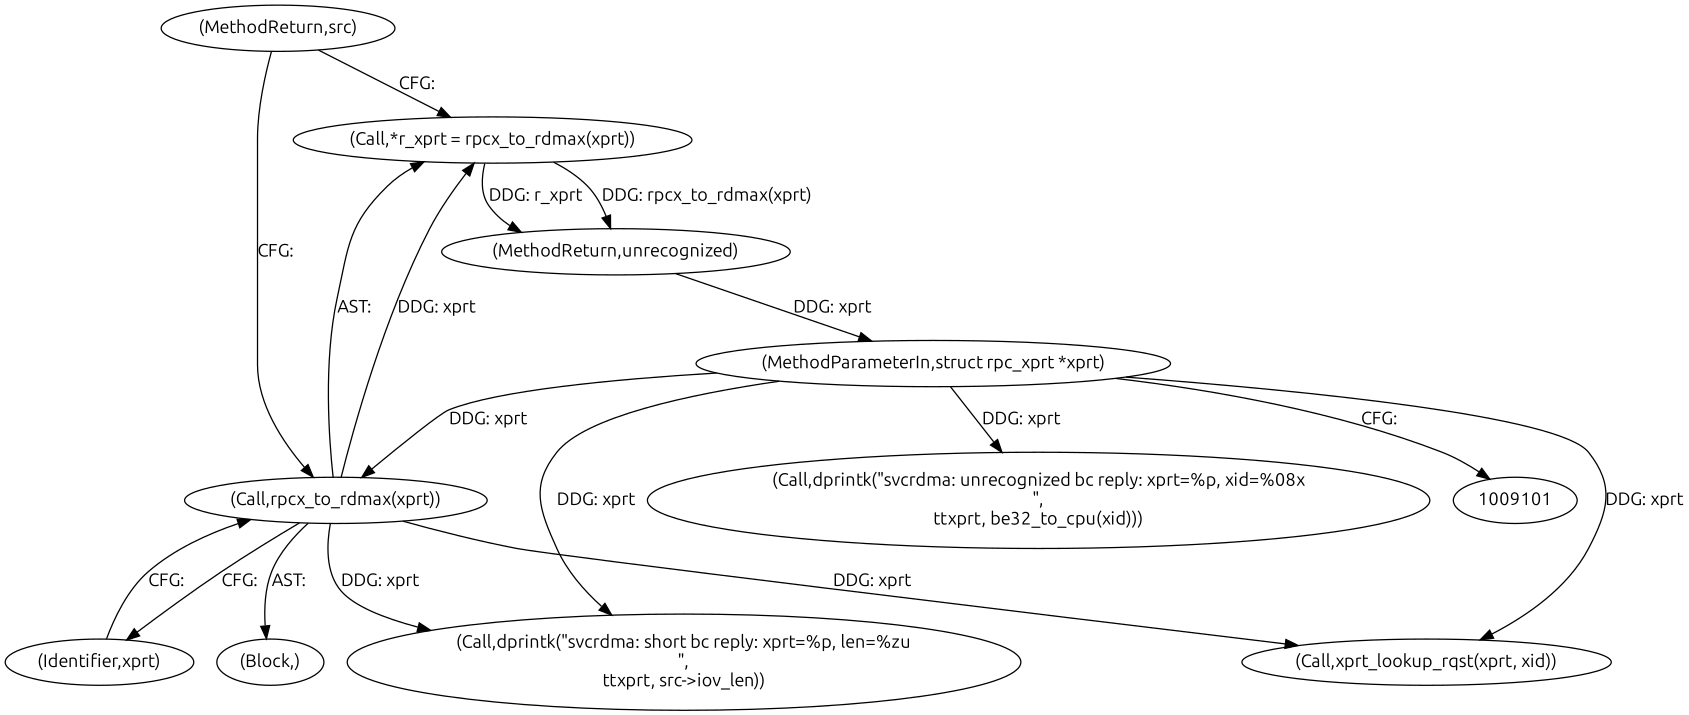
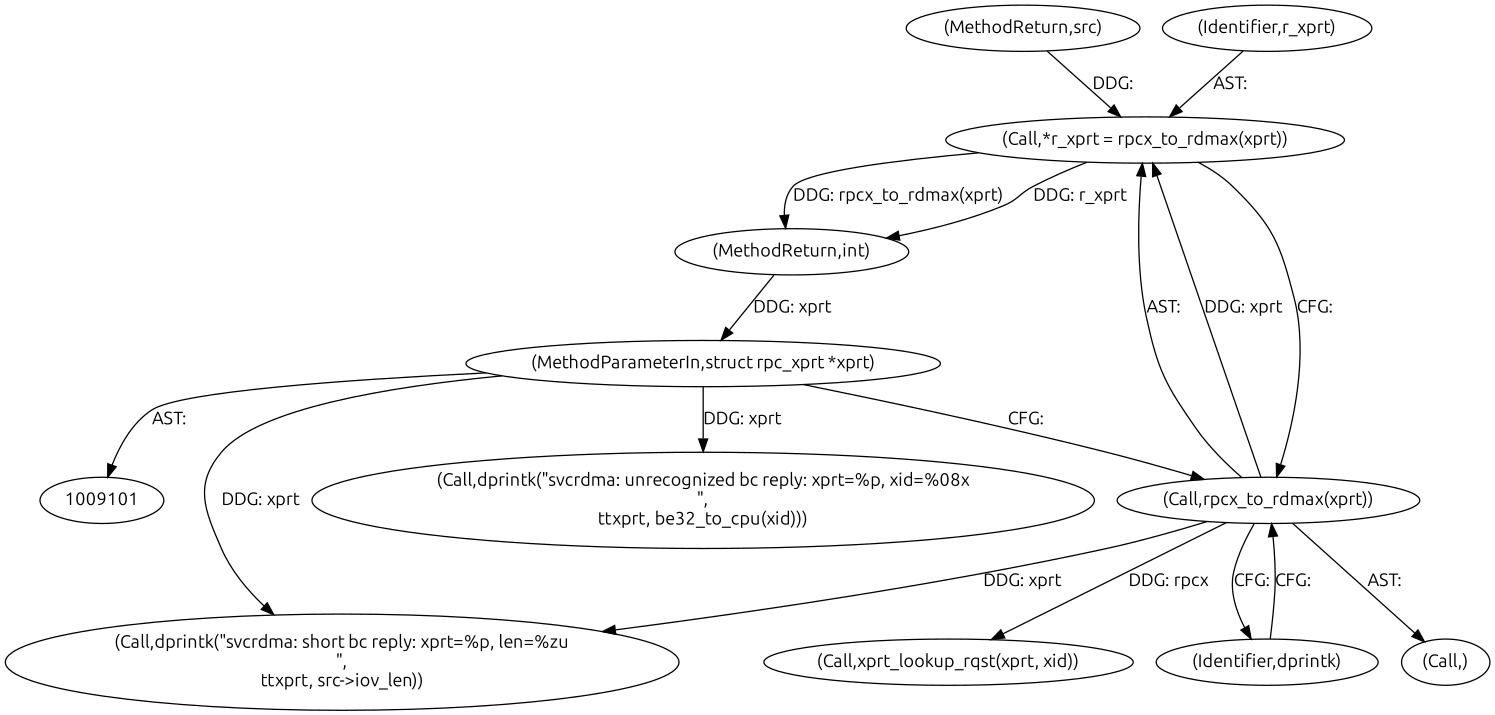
none -> (1267, 28)
(419, 84) -> (1116, 84)
(616, 252) -> (792, 252)
(258, 265) -> (1294, 297)
(1477, 416) -> none
(488, 419) -> (1028, 419)
(1382, 419) -> (172, 419)
(872, 581) -> (1169, 581)
(99, 662) -> (1267, 662)
(270, 662) -> (1446, 662)
